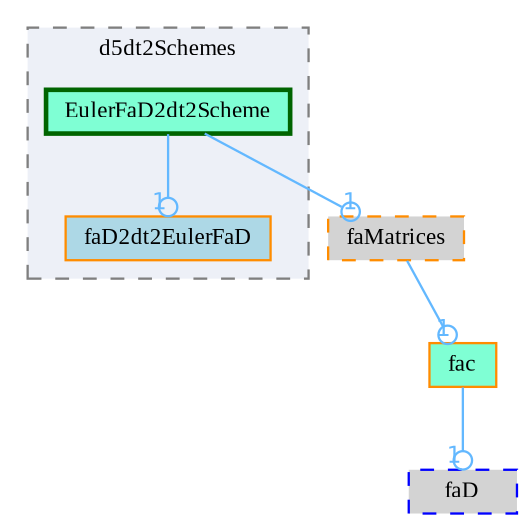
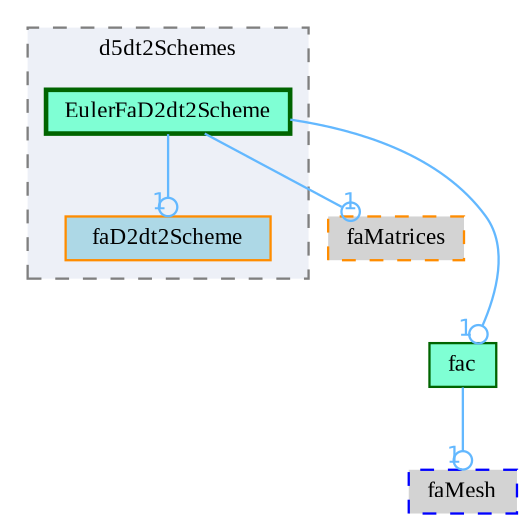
(168, 238) -> (168, 238)
(425, 294) -> (447, 178)
(463, 365) -> (463, 365)
(463, 492) -> (463, 492)
